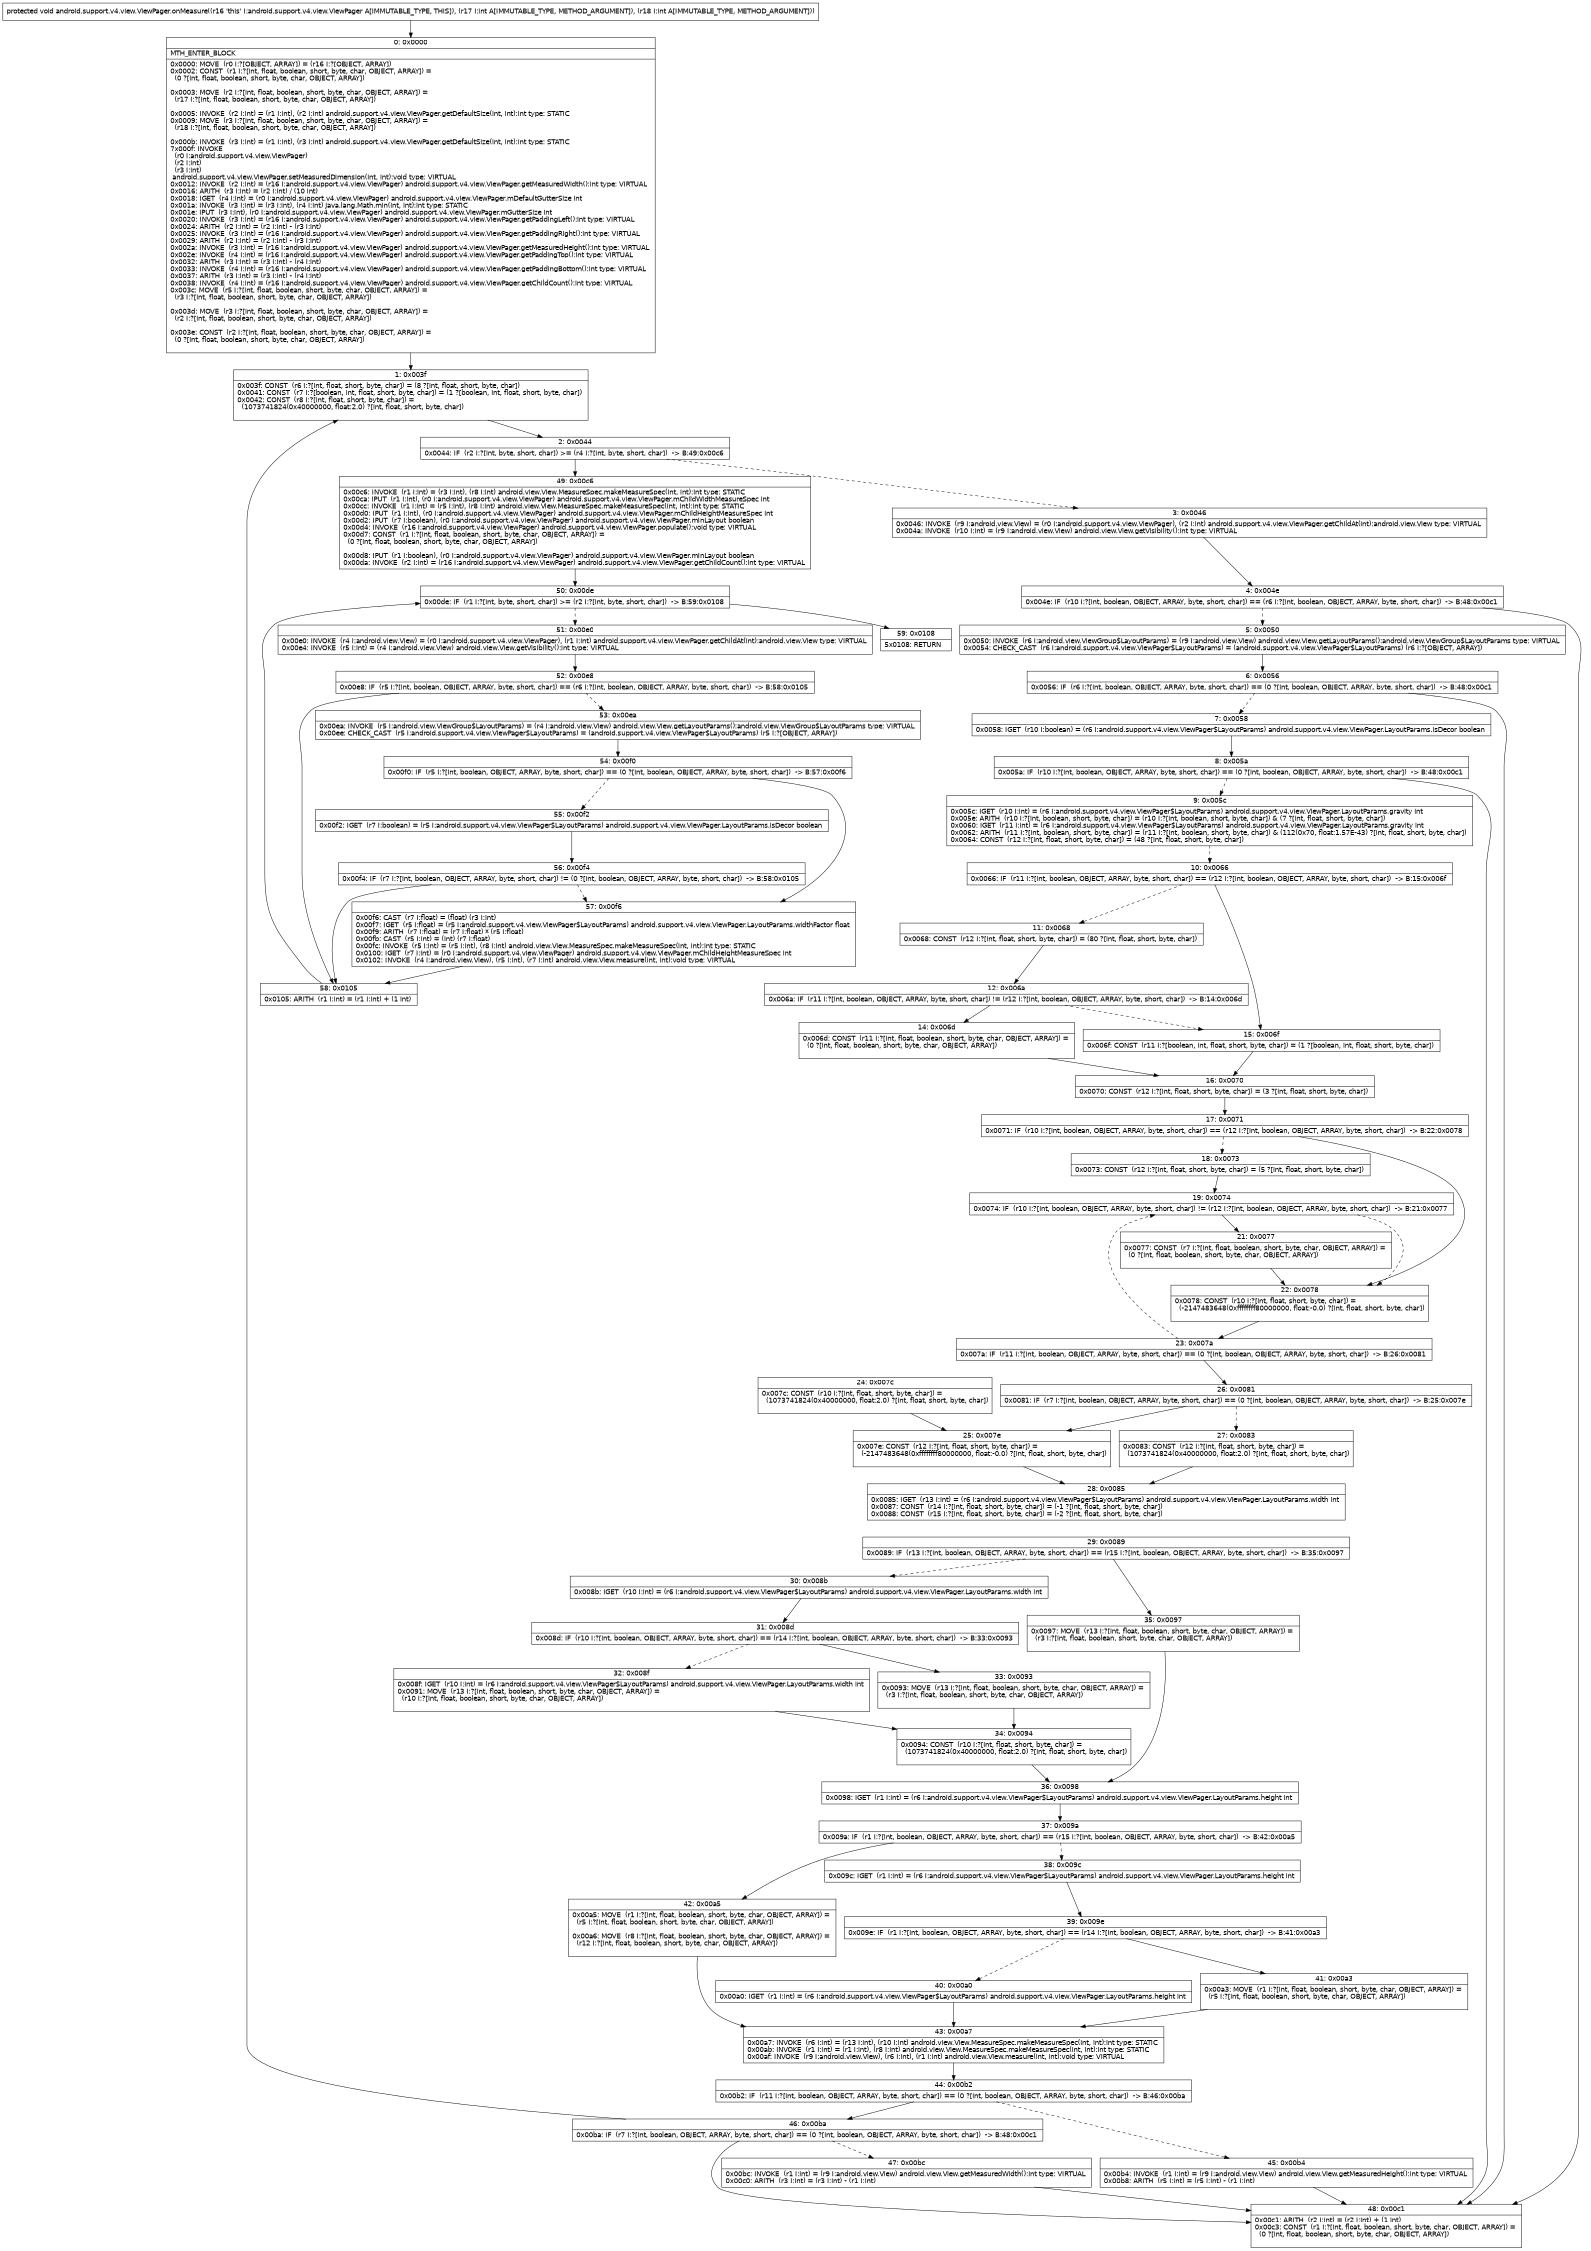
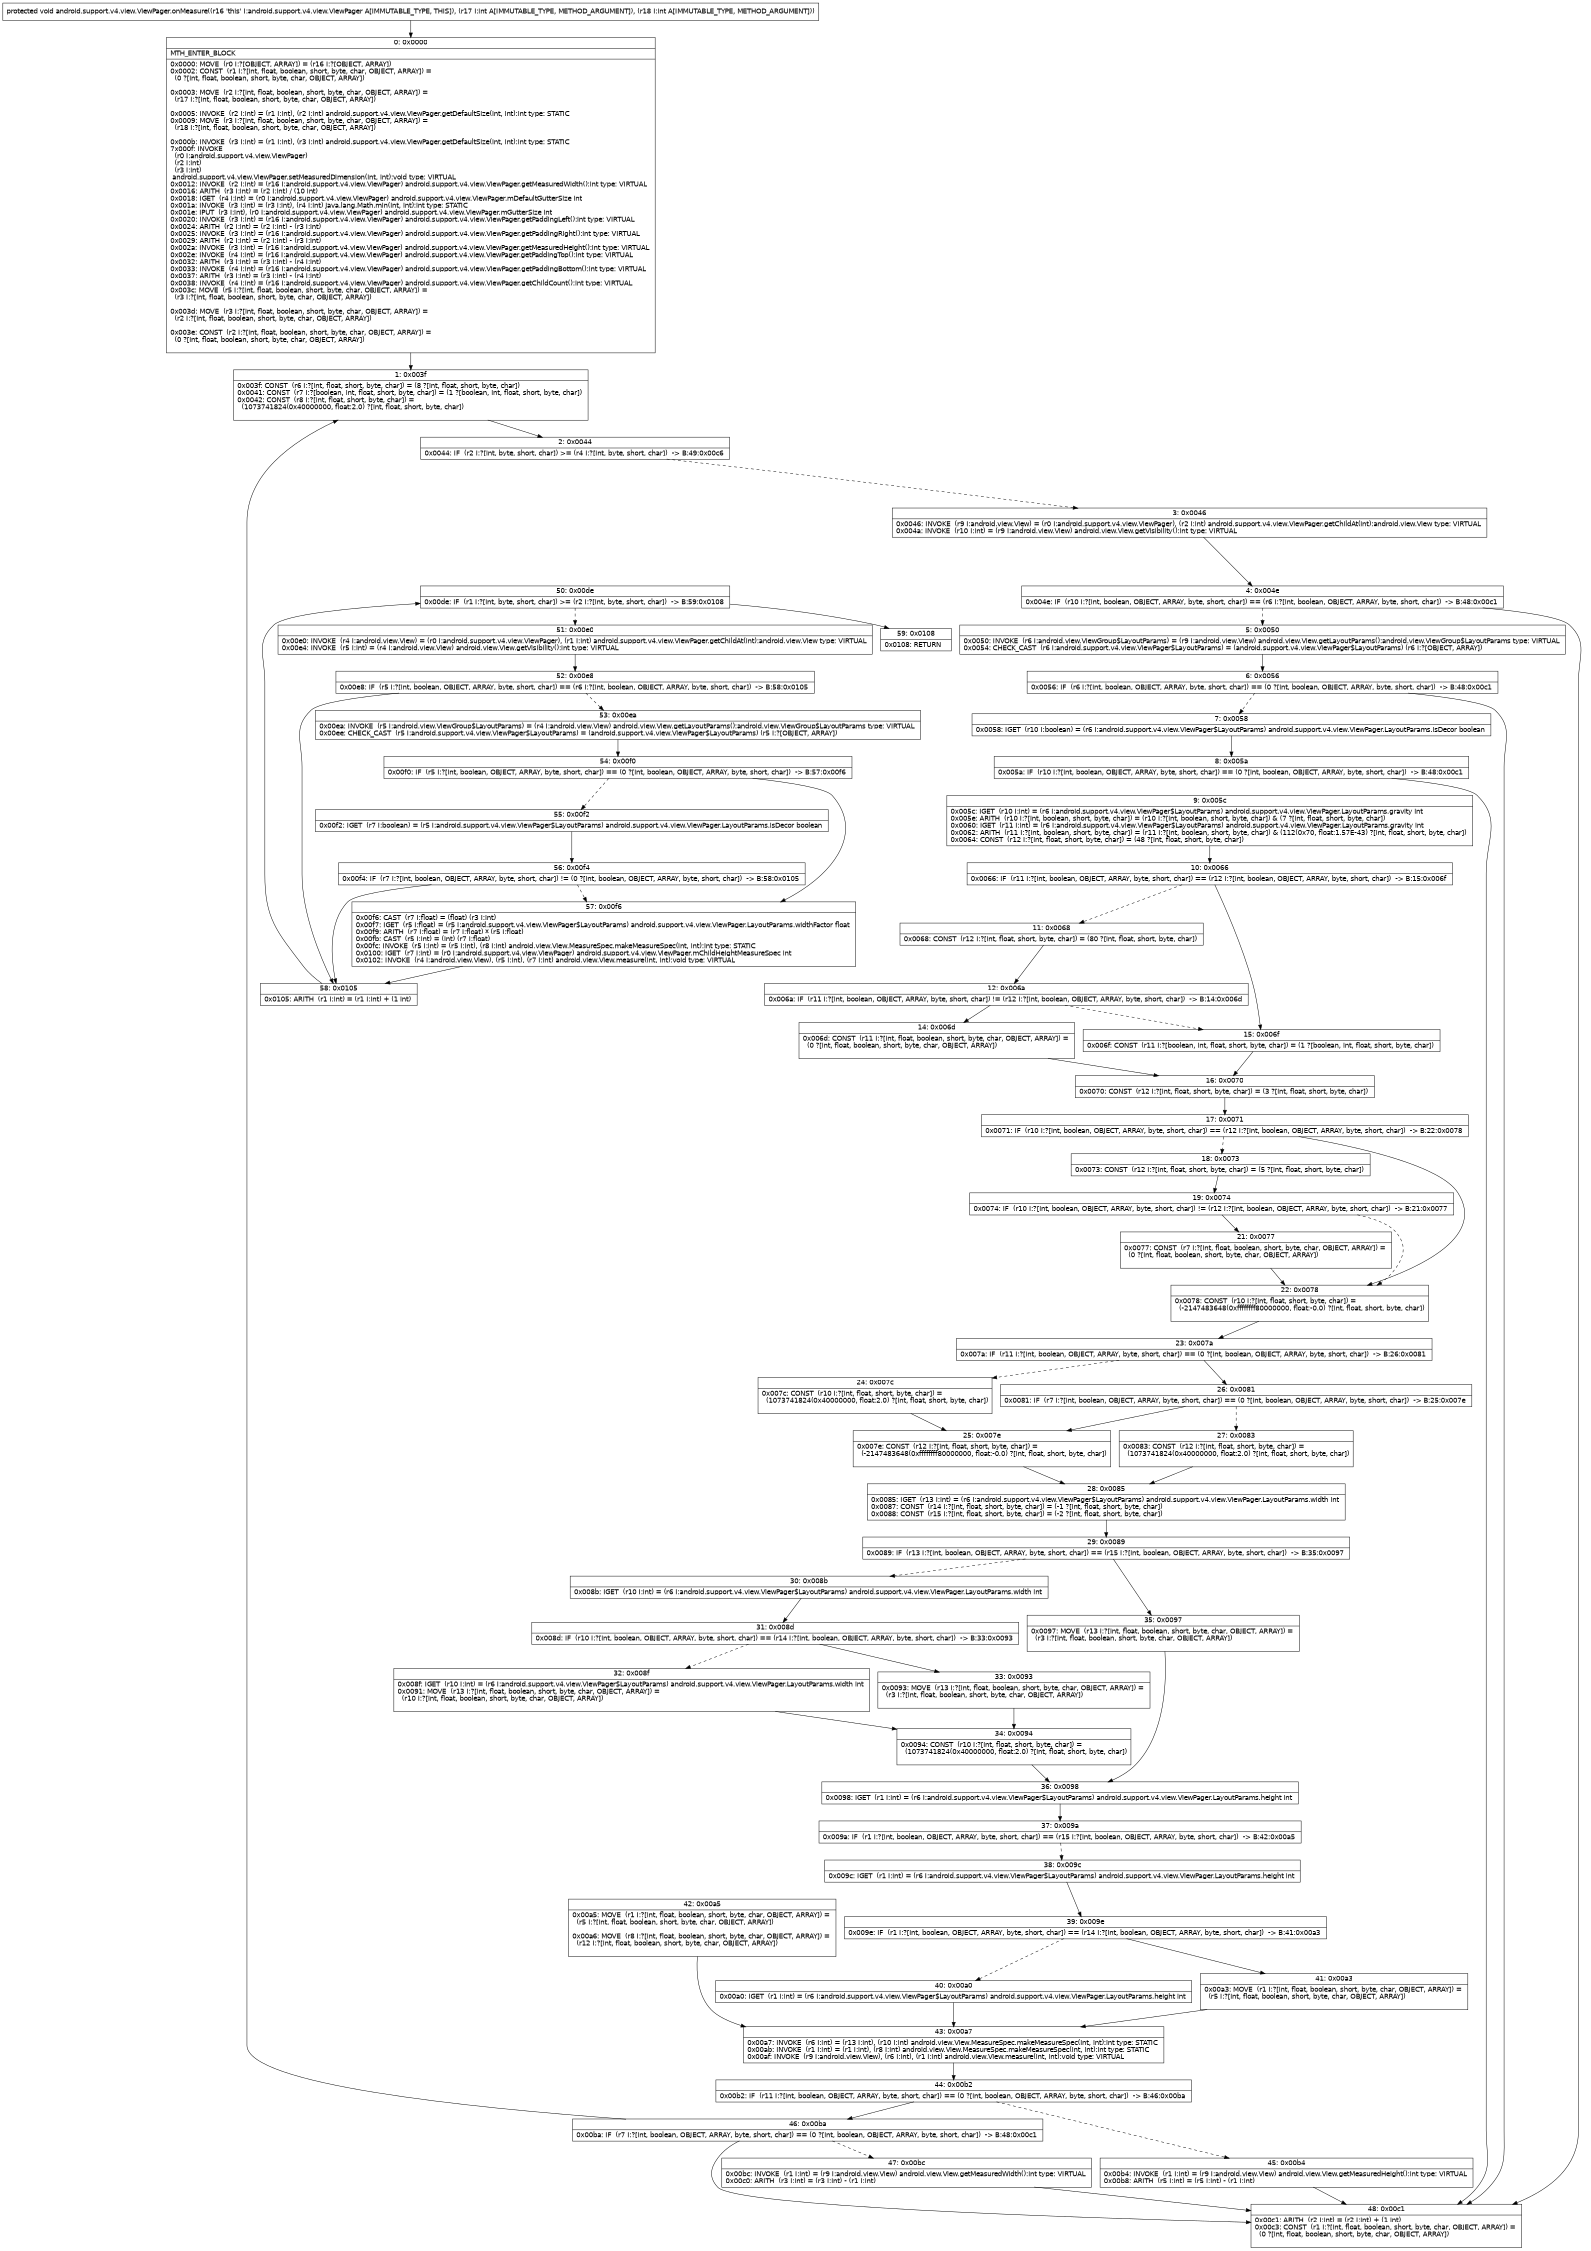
(575, 523) -> none
(916, 645) -> (916, 645)
(1224, 785) -> none
(1210, 852) -> (1210, 852)
(1116, 1278) -> (1058, 1369)
none -> (1106, 1526)
(817, 1861) -> none
